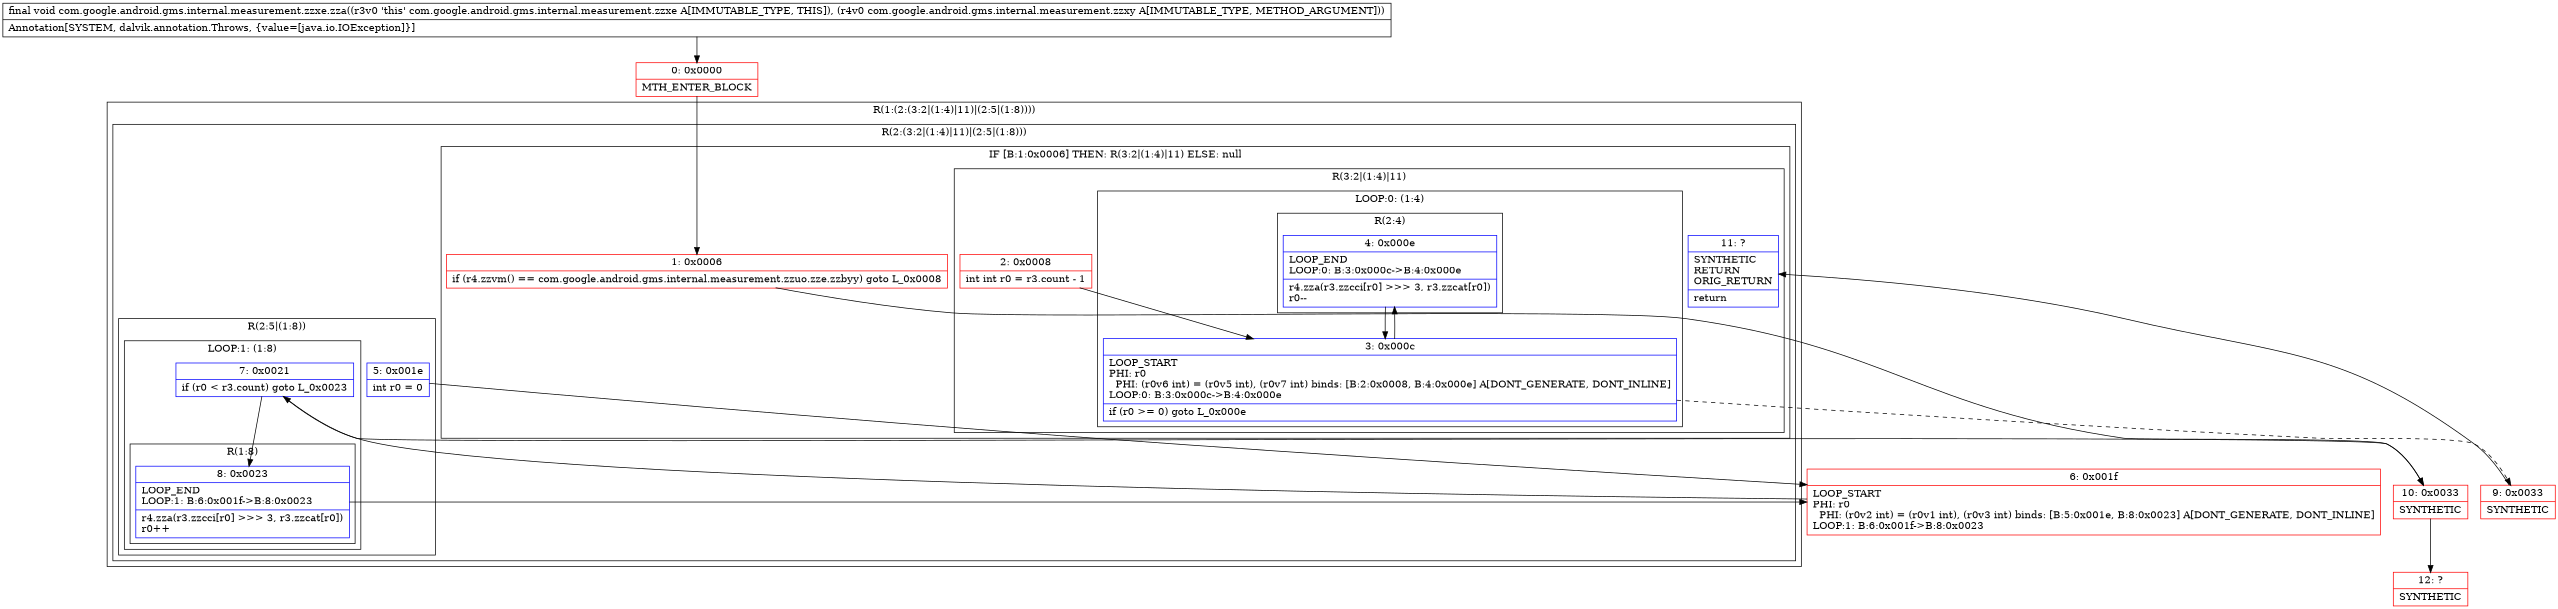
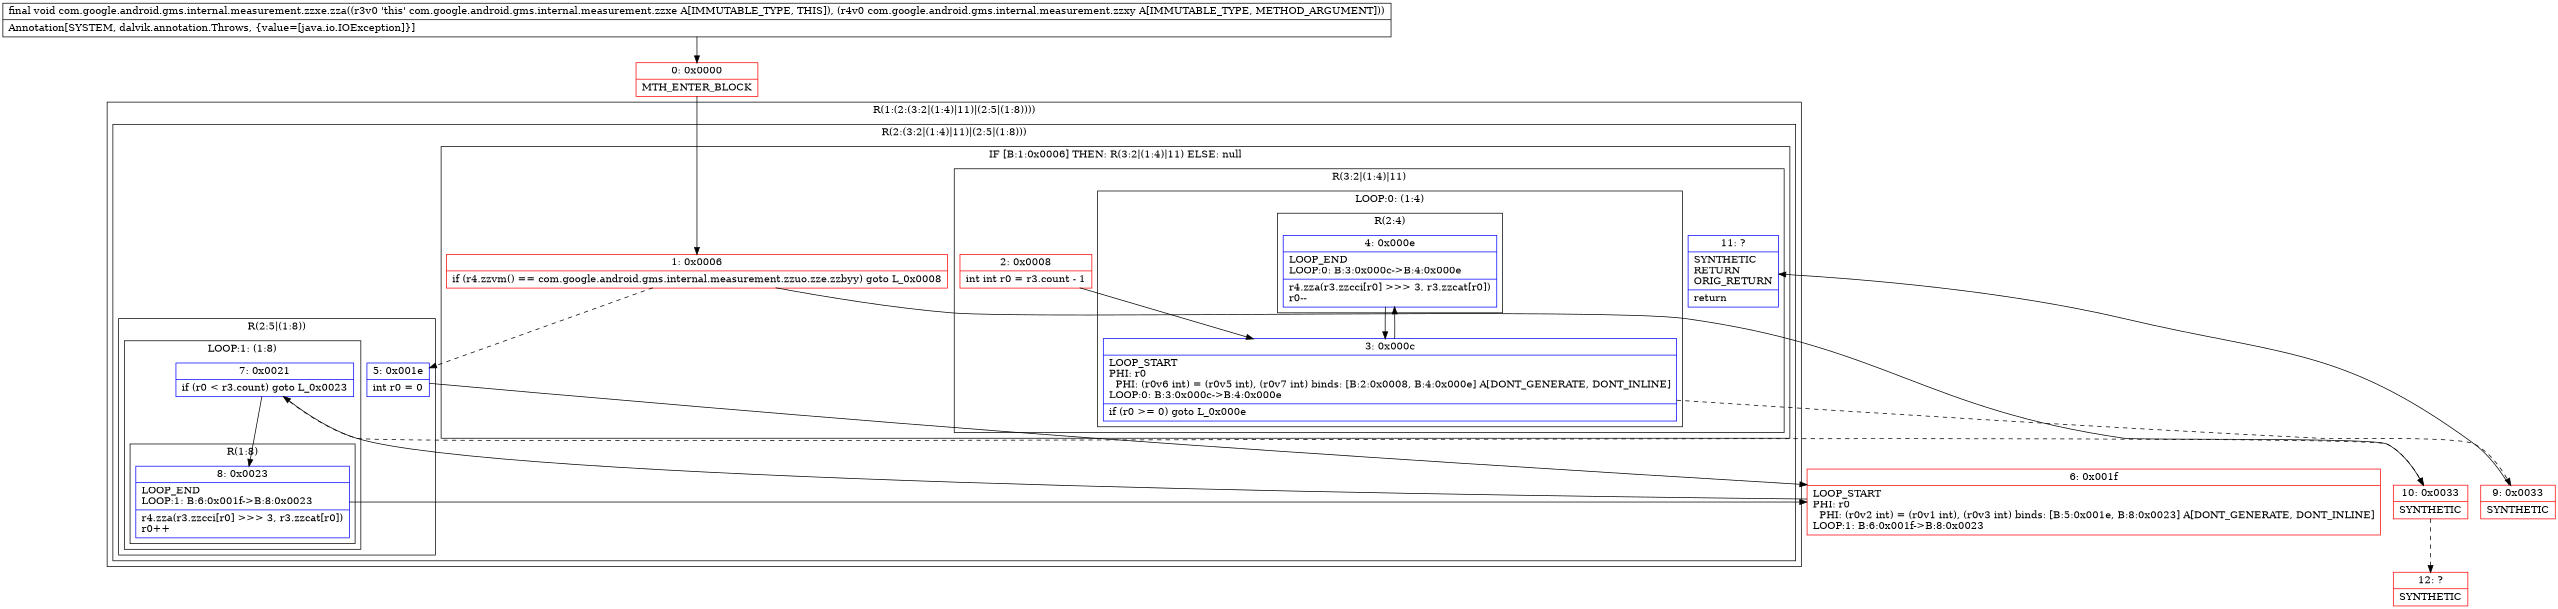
none -> (545, 327)
(1841, 439) -> (1841, 439)
(2431, 542) -> (2431, 542)
